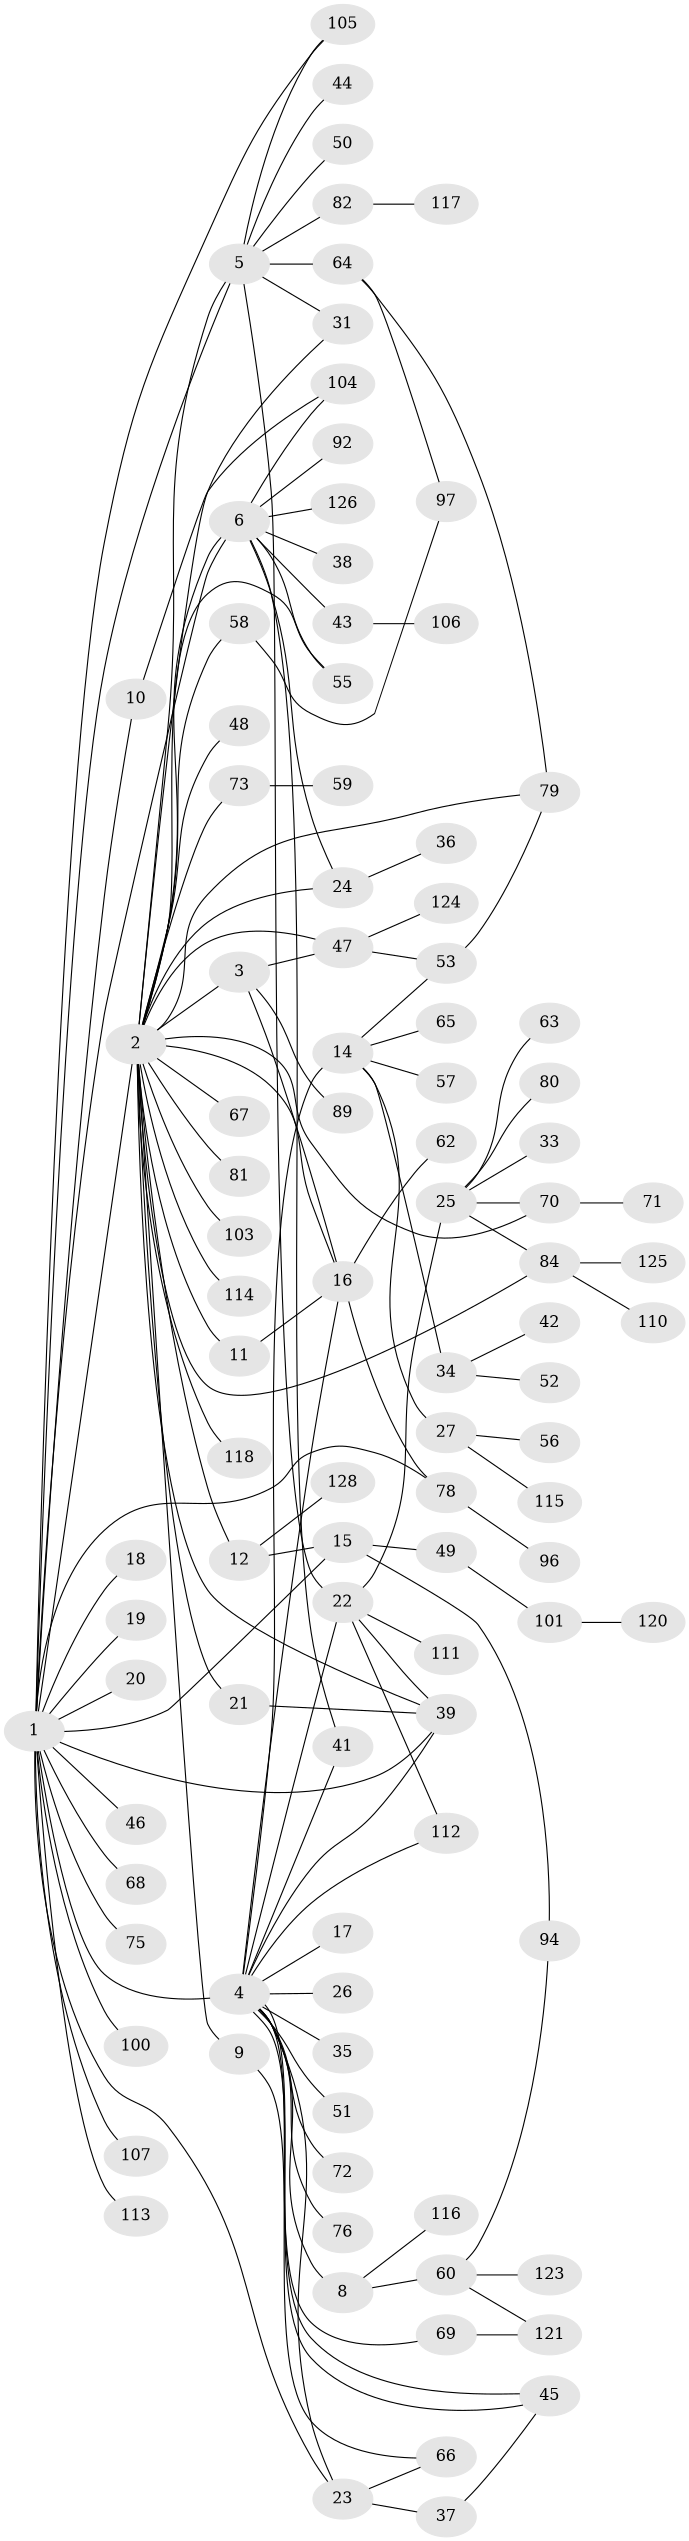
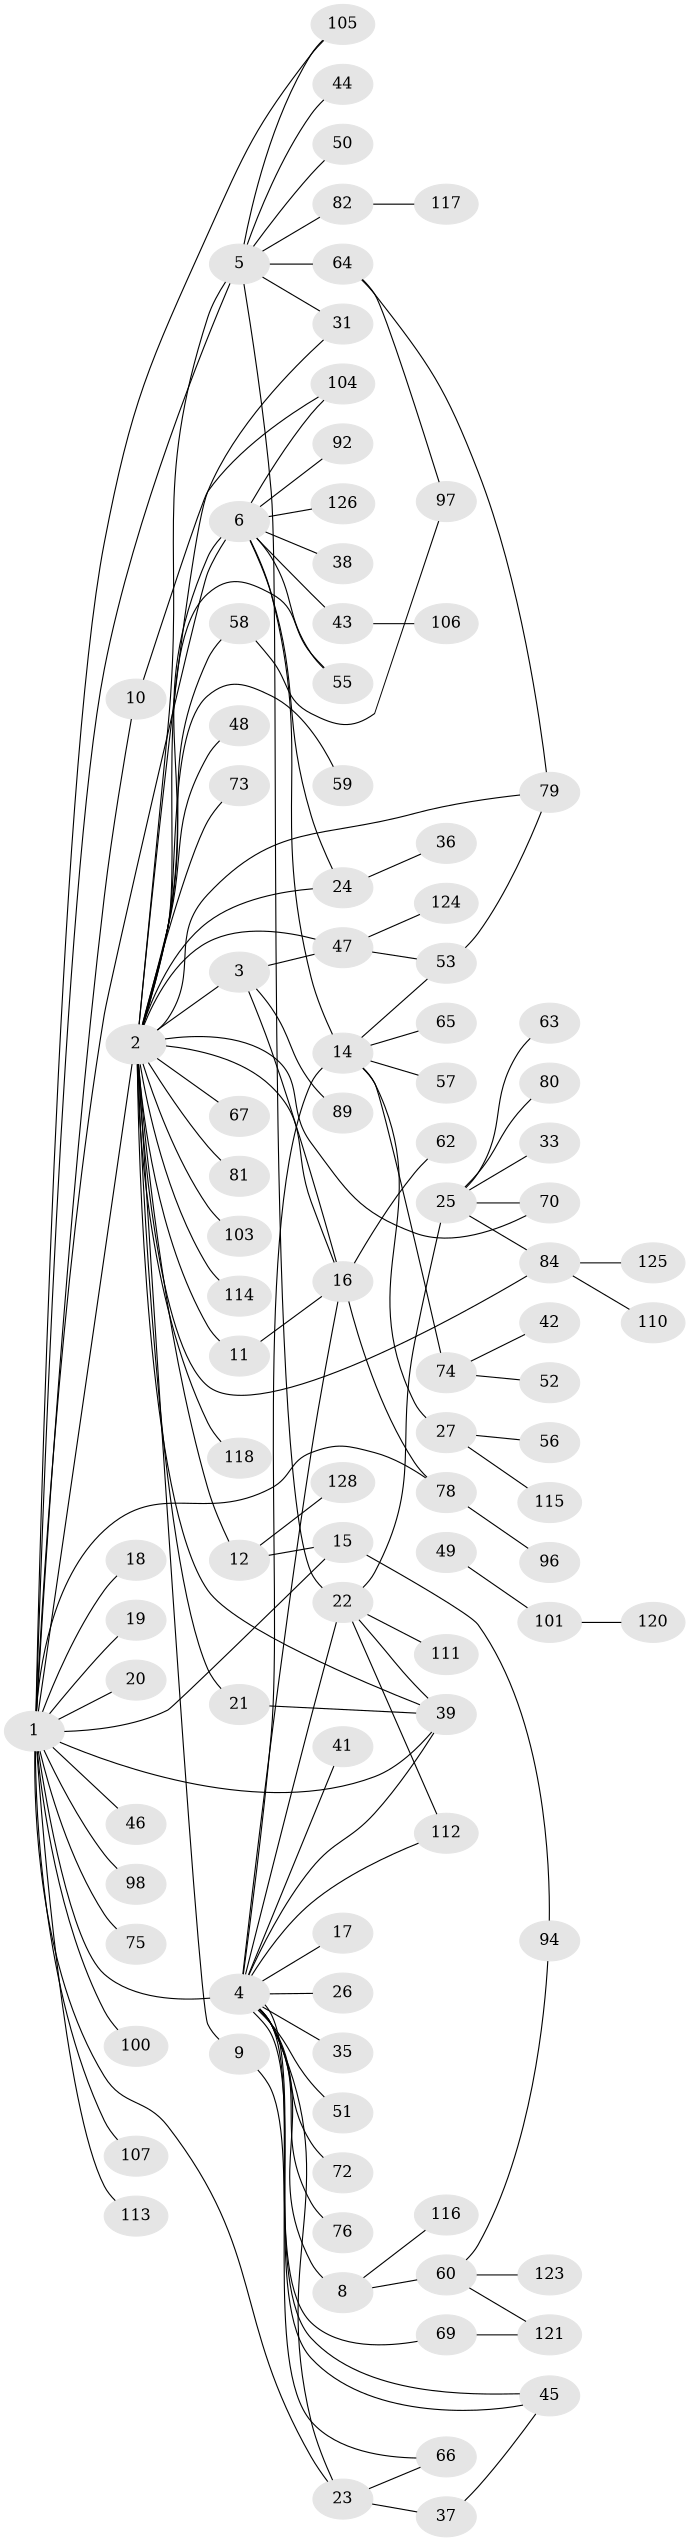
(285, 786) -> (201, 705)
(297, 1193) -> (292, 787)
(653, 1203) -> none
(446, 1373) -> (446, 1373)
(395, 1548) -> none
(136, 1884) -> (136, 1884)
